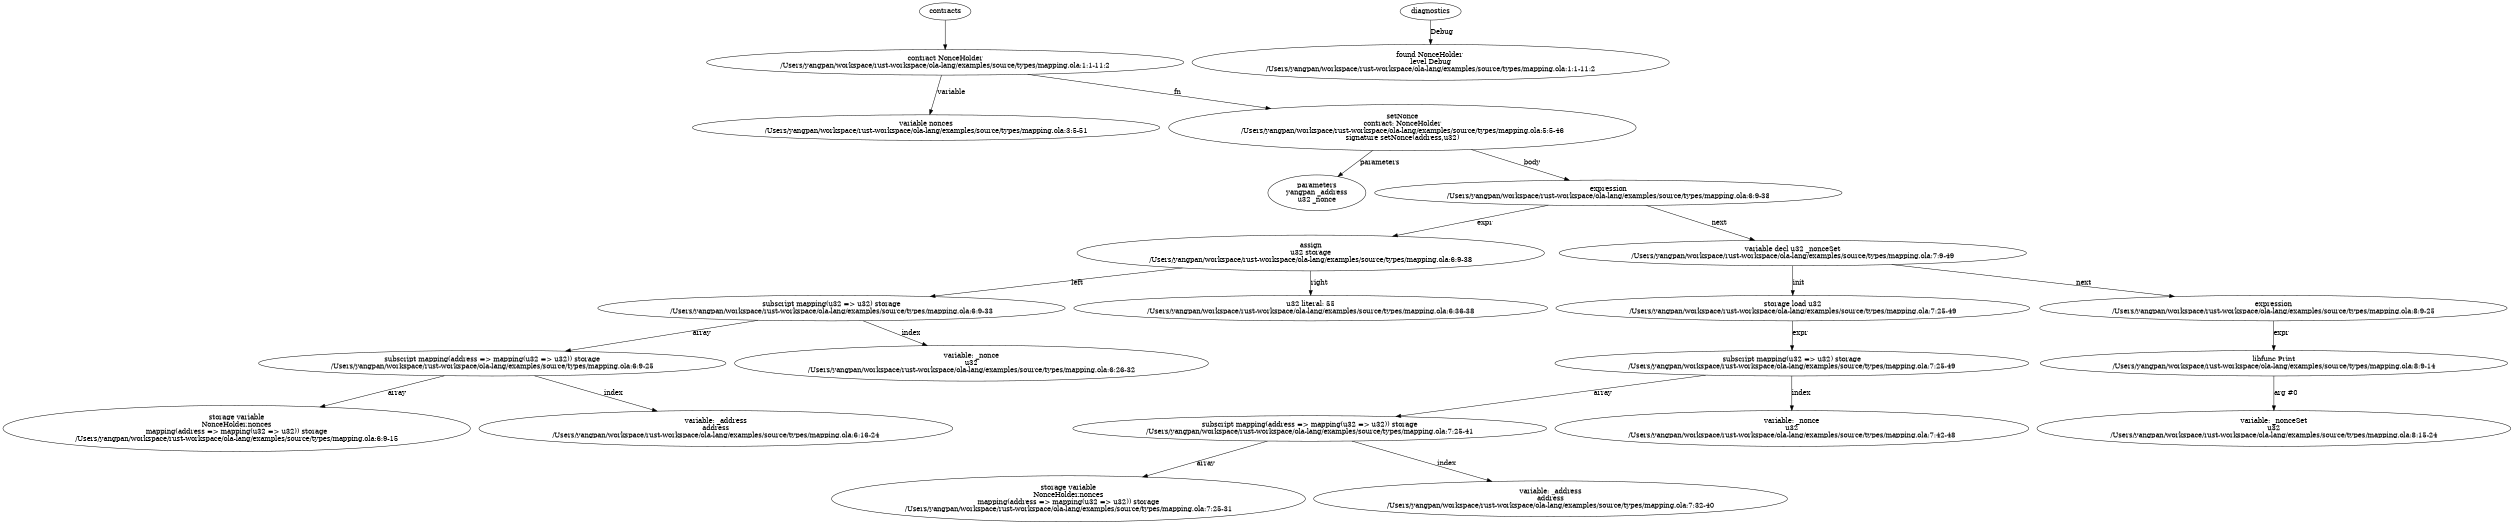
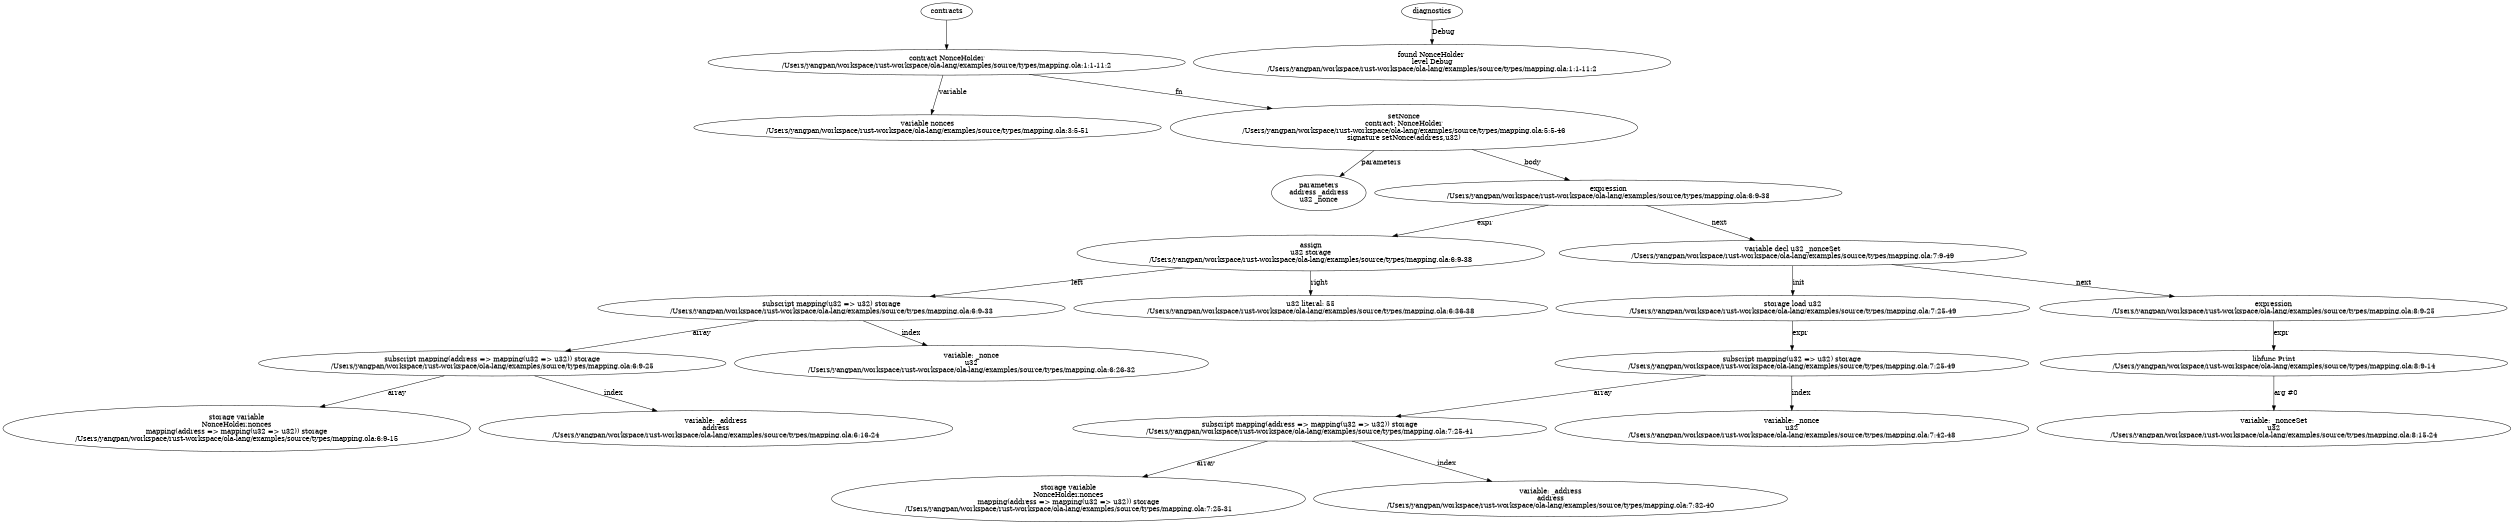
(1317, 193) -> (1319, 193)
